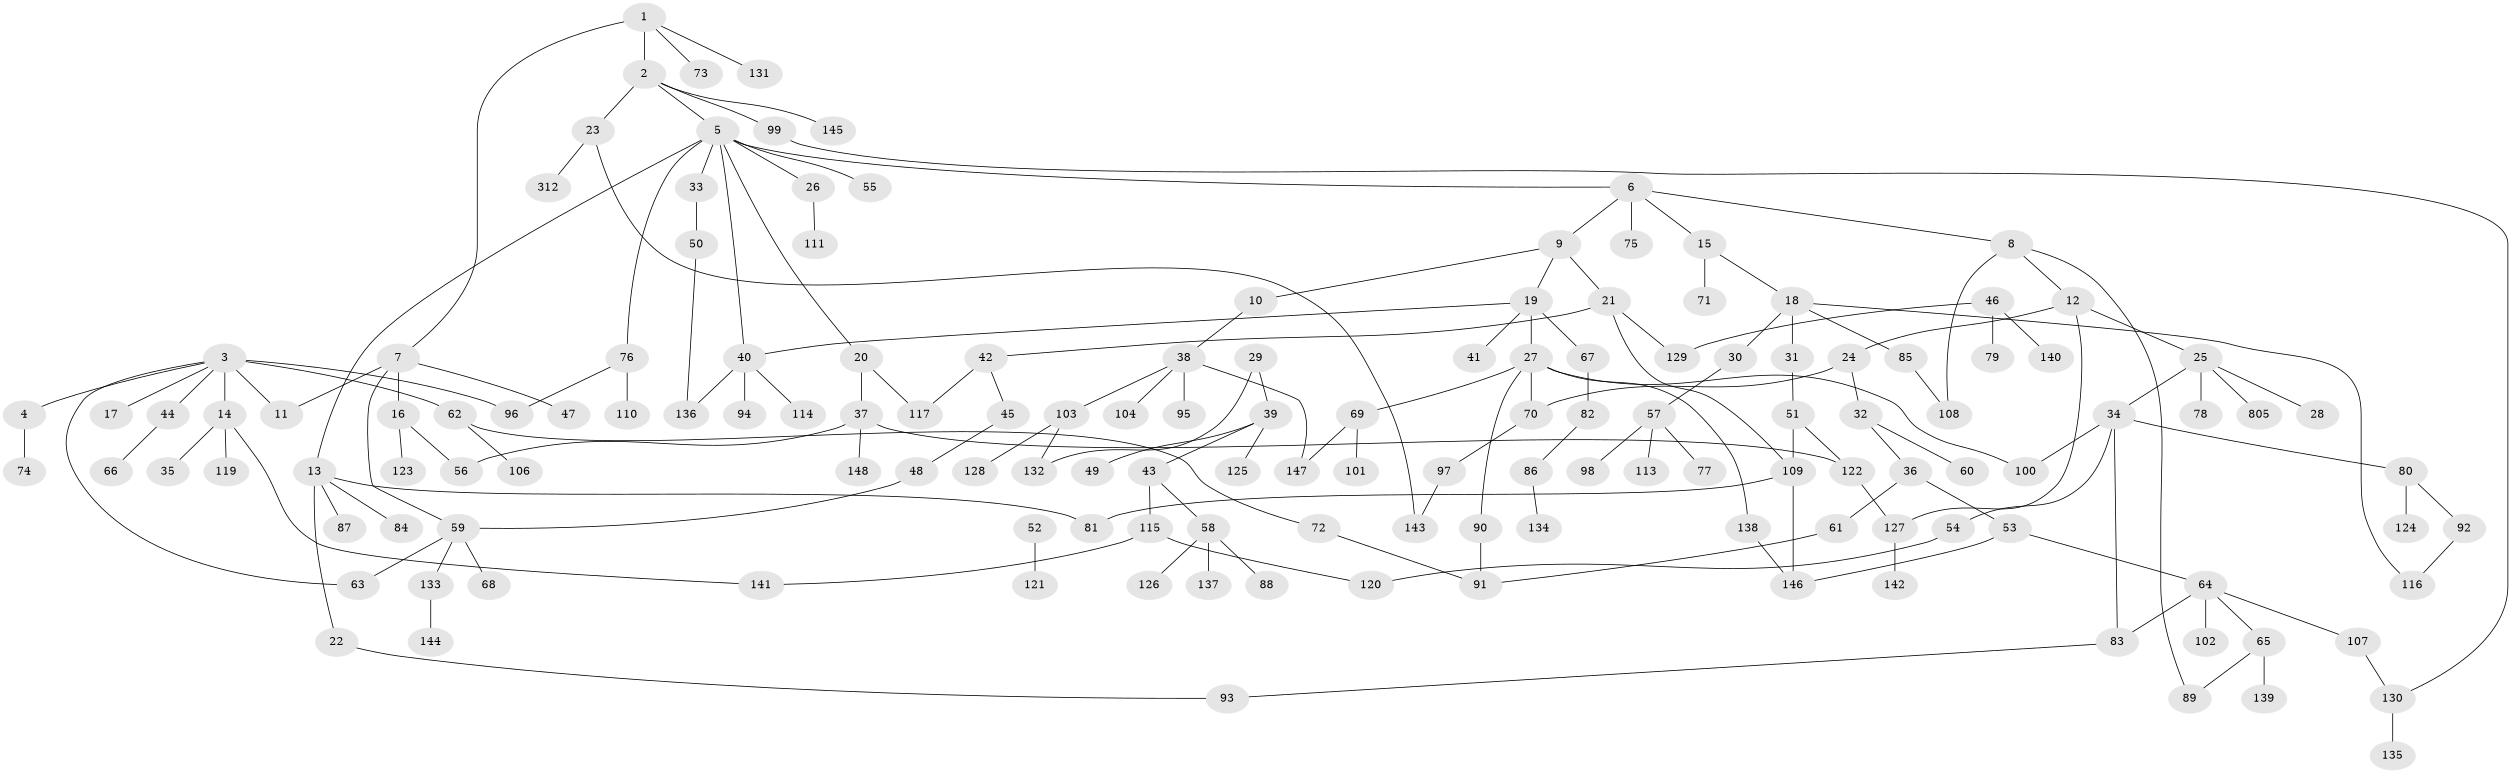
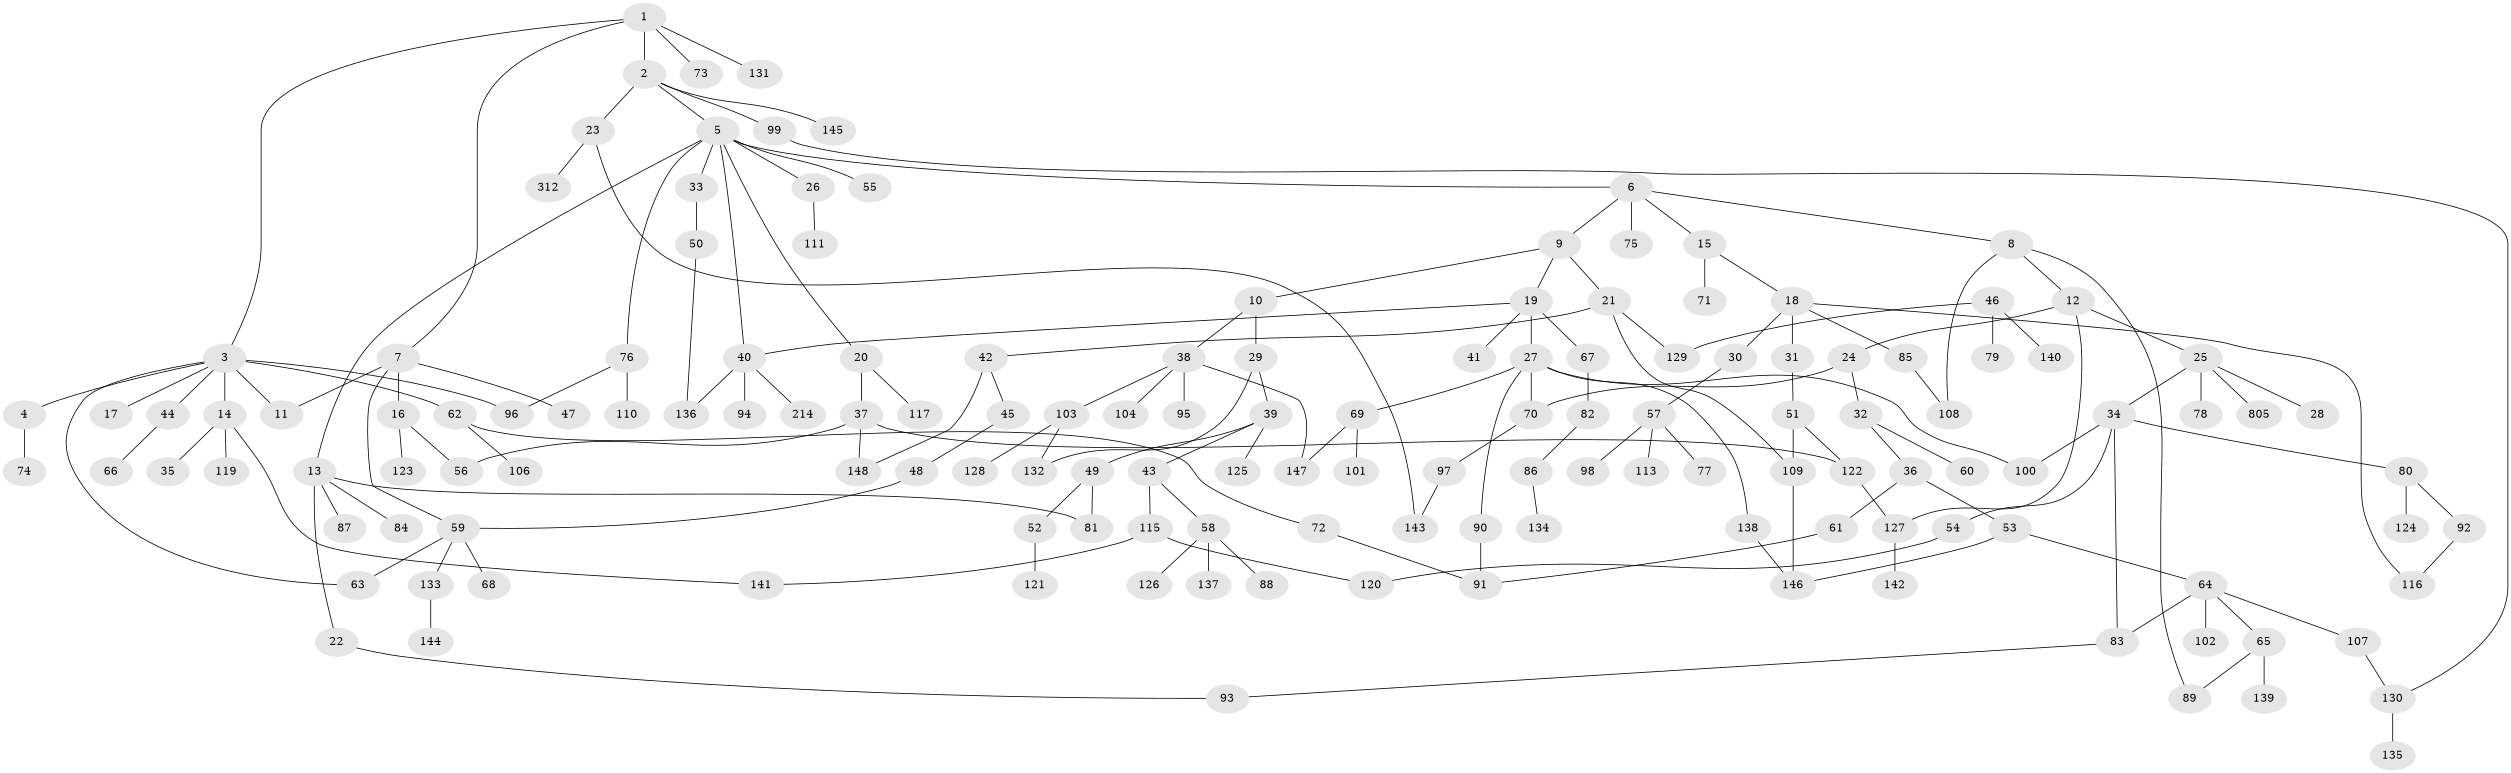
none -> (323, 75)
none -> (1256, 330)
(953, 386) -> (952, 427)
(803, 415) -> (803, 415)
(1440, 495) -> (1092, 500)
none -> (1064, 500)
